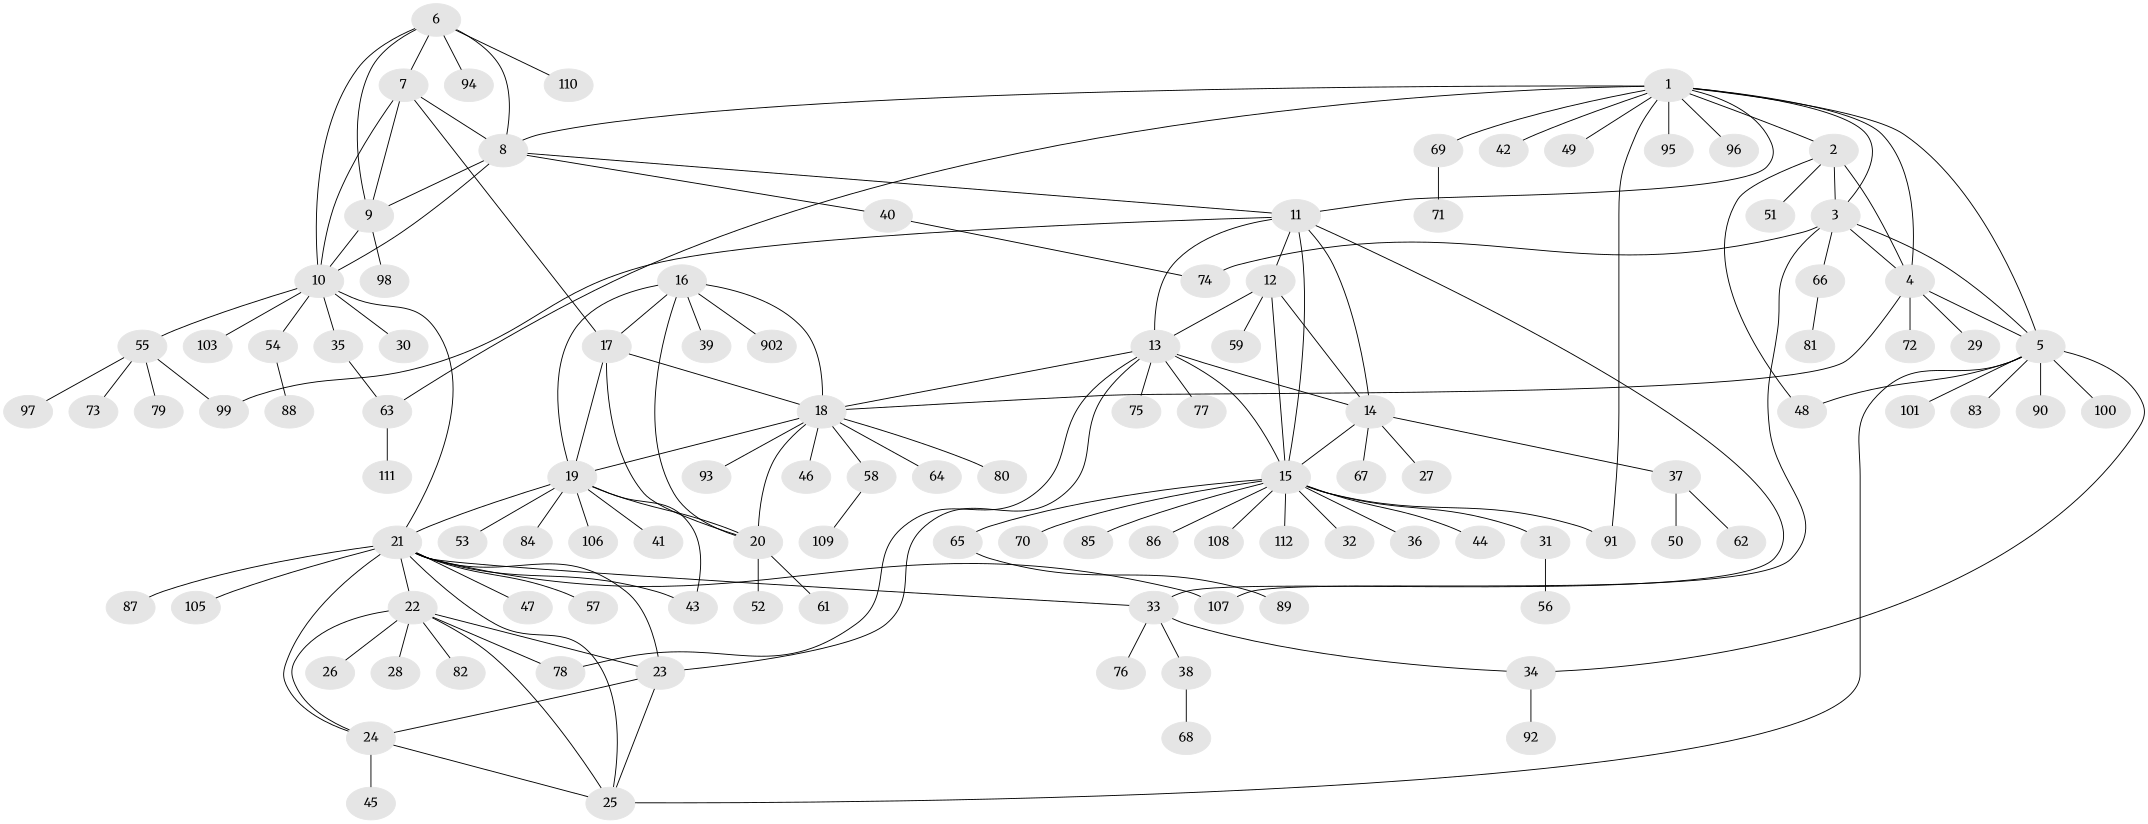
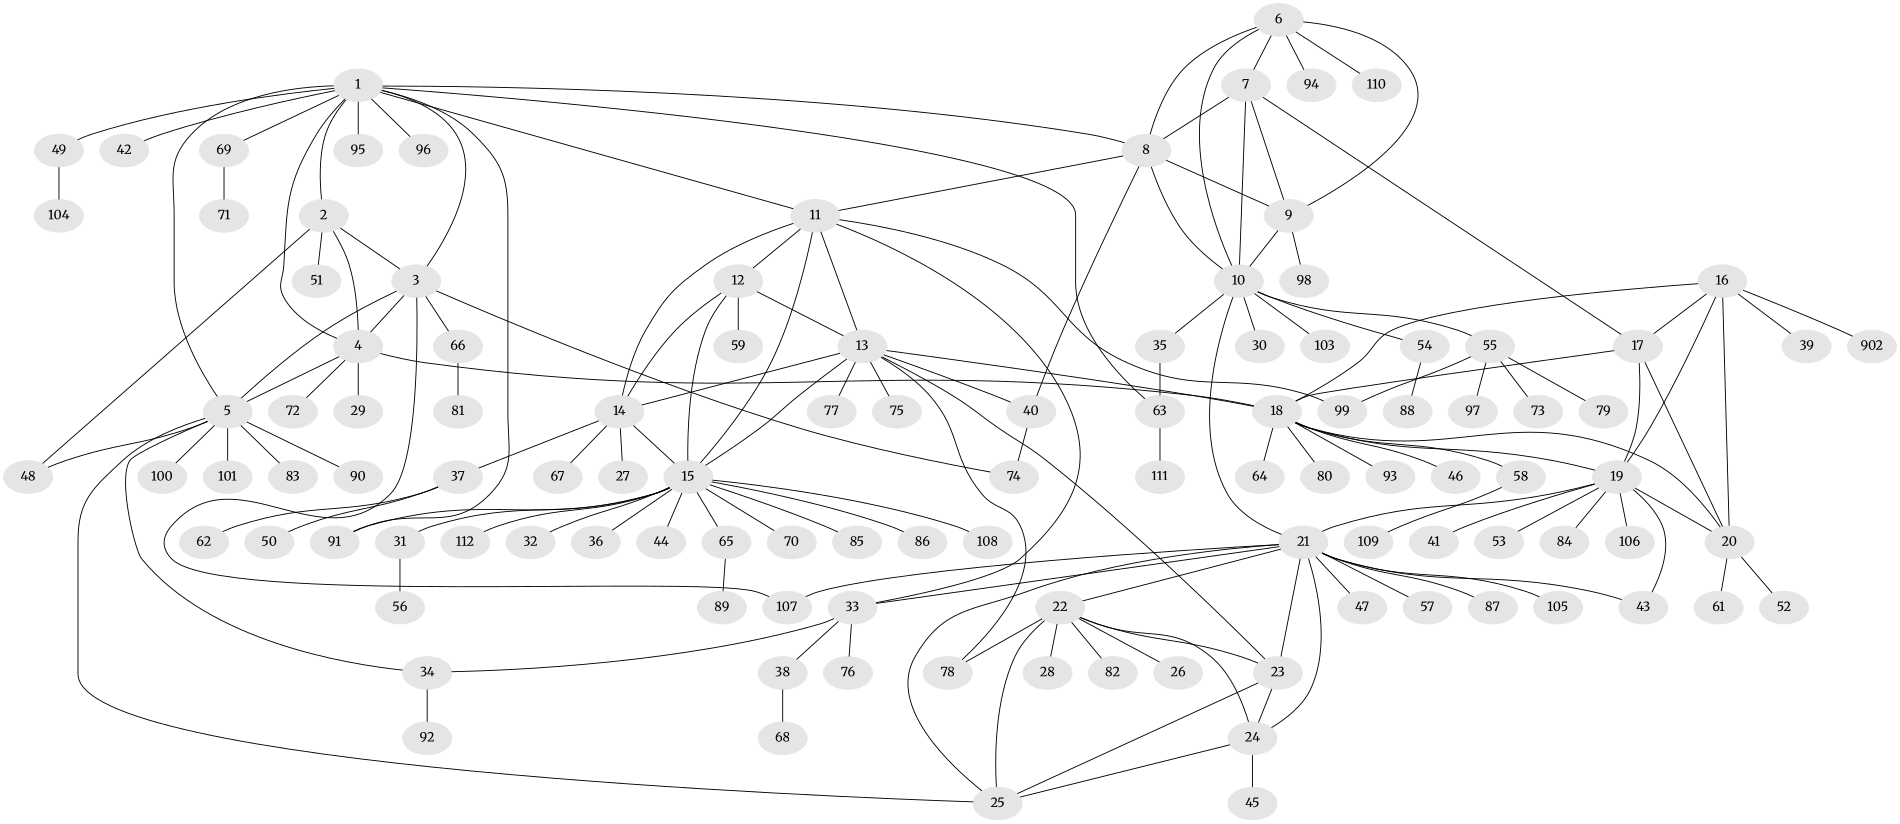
none -> (59, 216)
none -> (938, 374)
